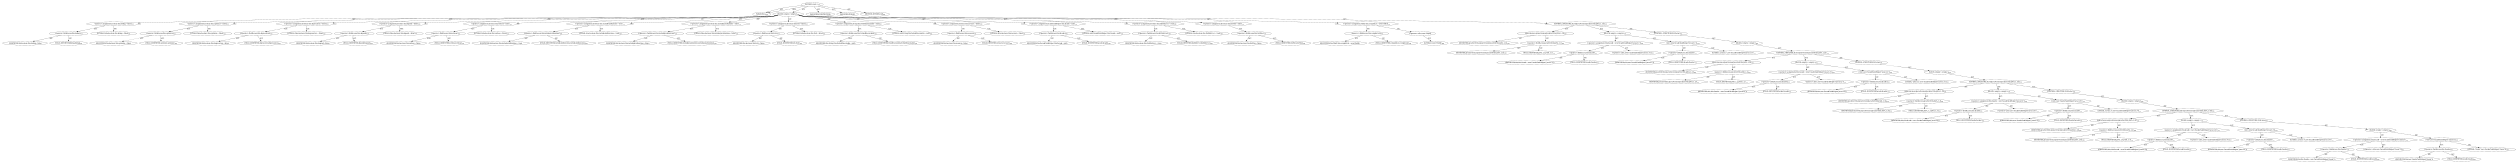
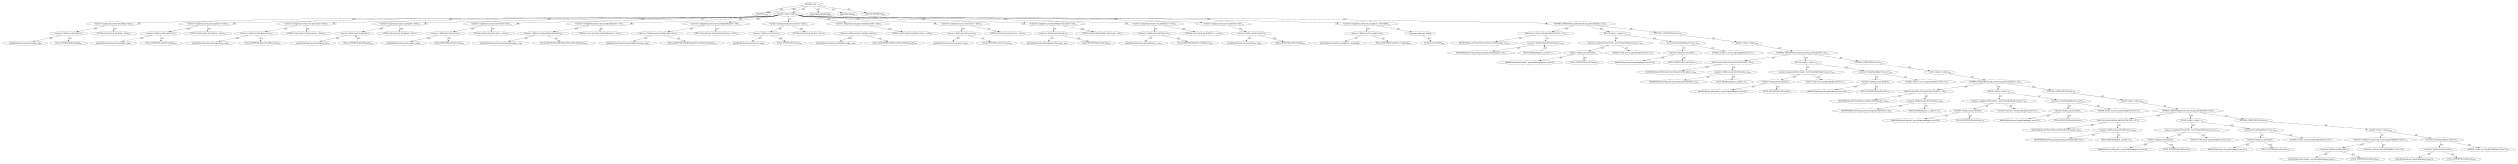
(858, 28) -> none
(353, 38) -> (357, 39)
(1539, 47) -> (1543, 49)
